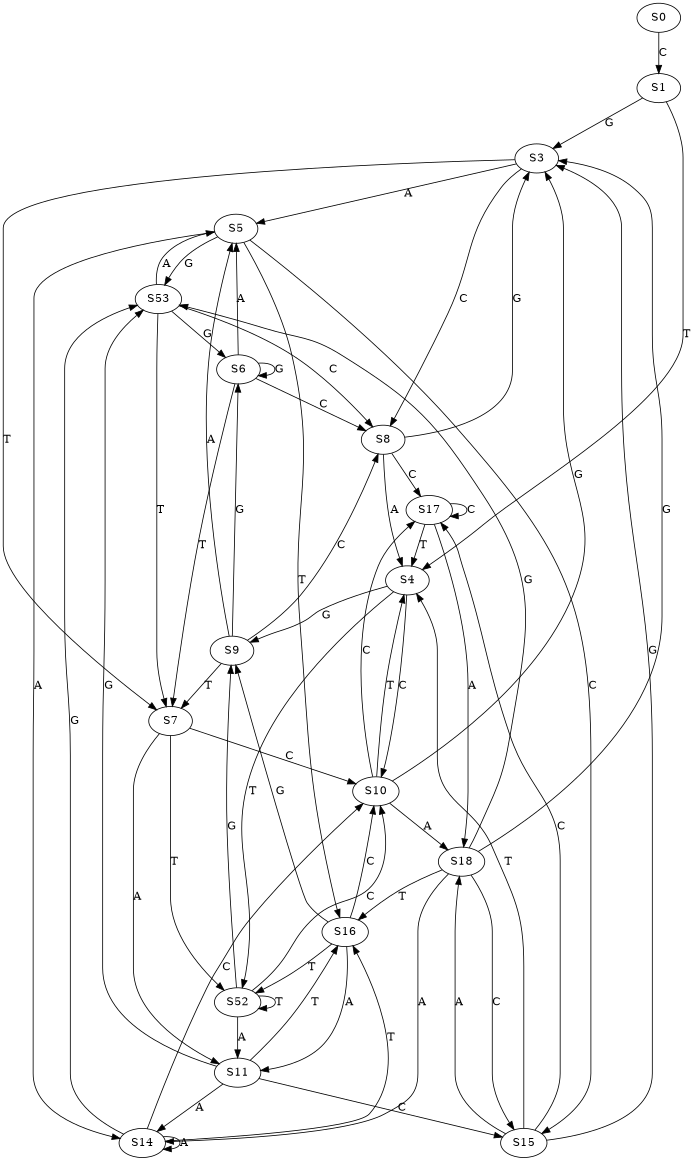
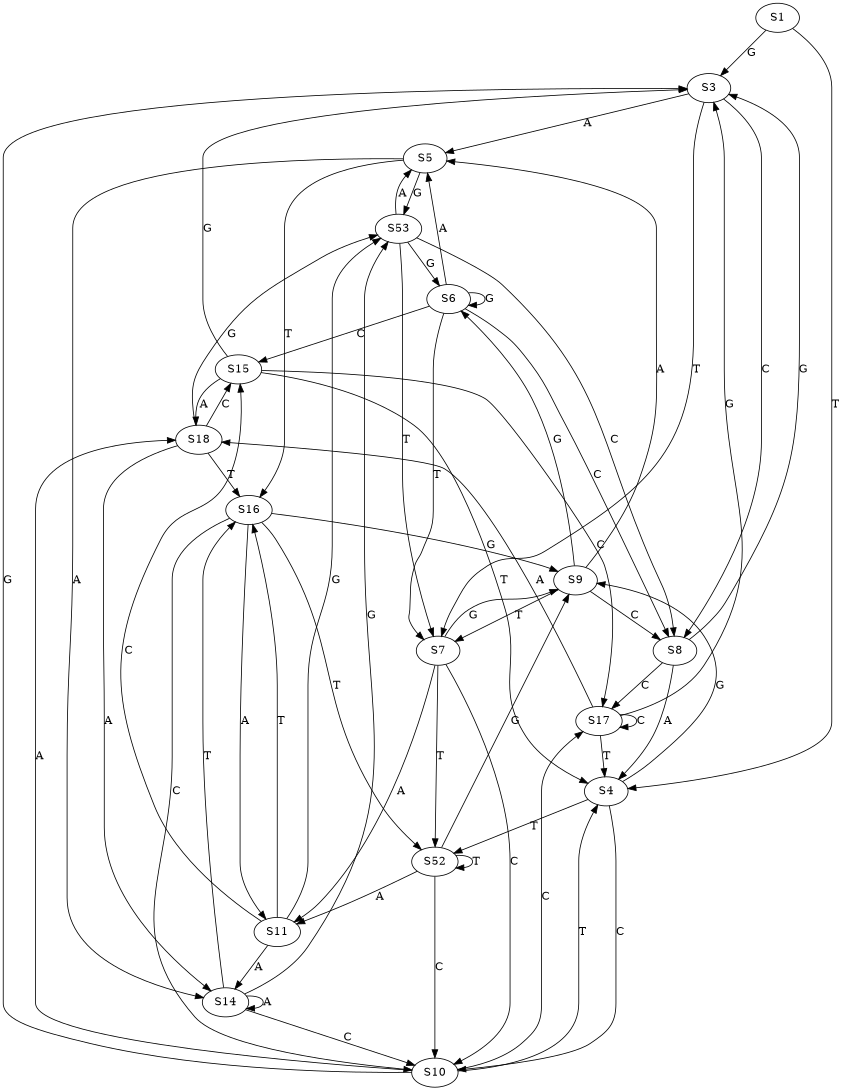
(659, 18) -> none
(662, 518) -> (729, 441)
none -> (491, 601)
(579, 629) -> (348, 333)
